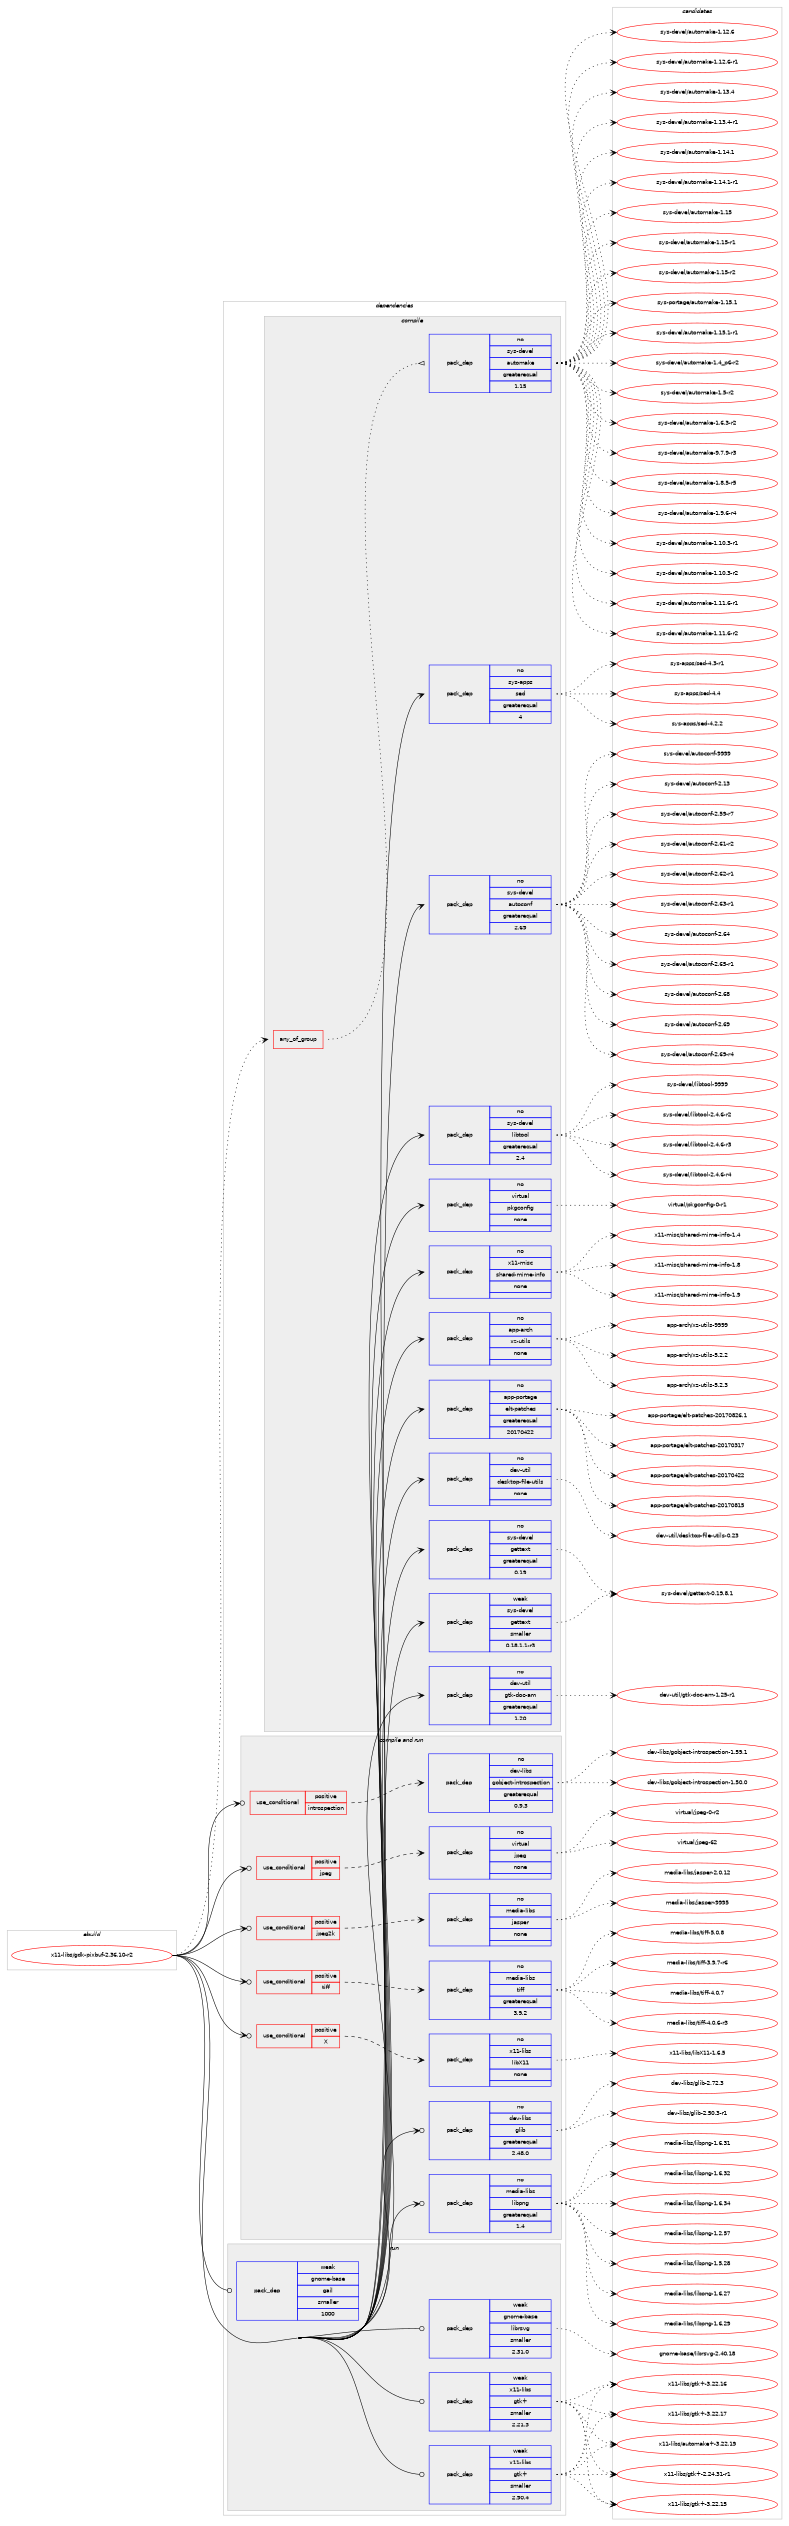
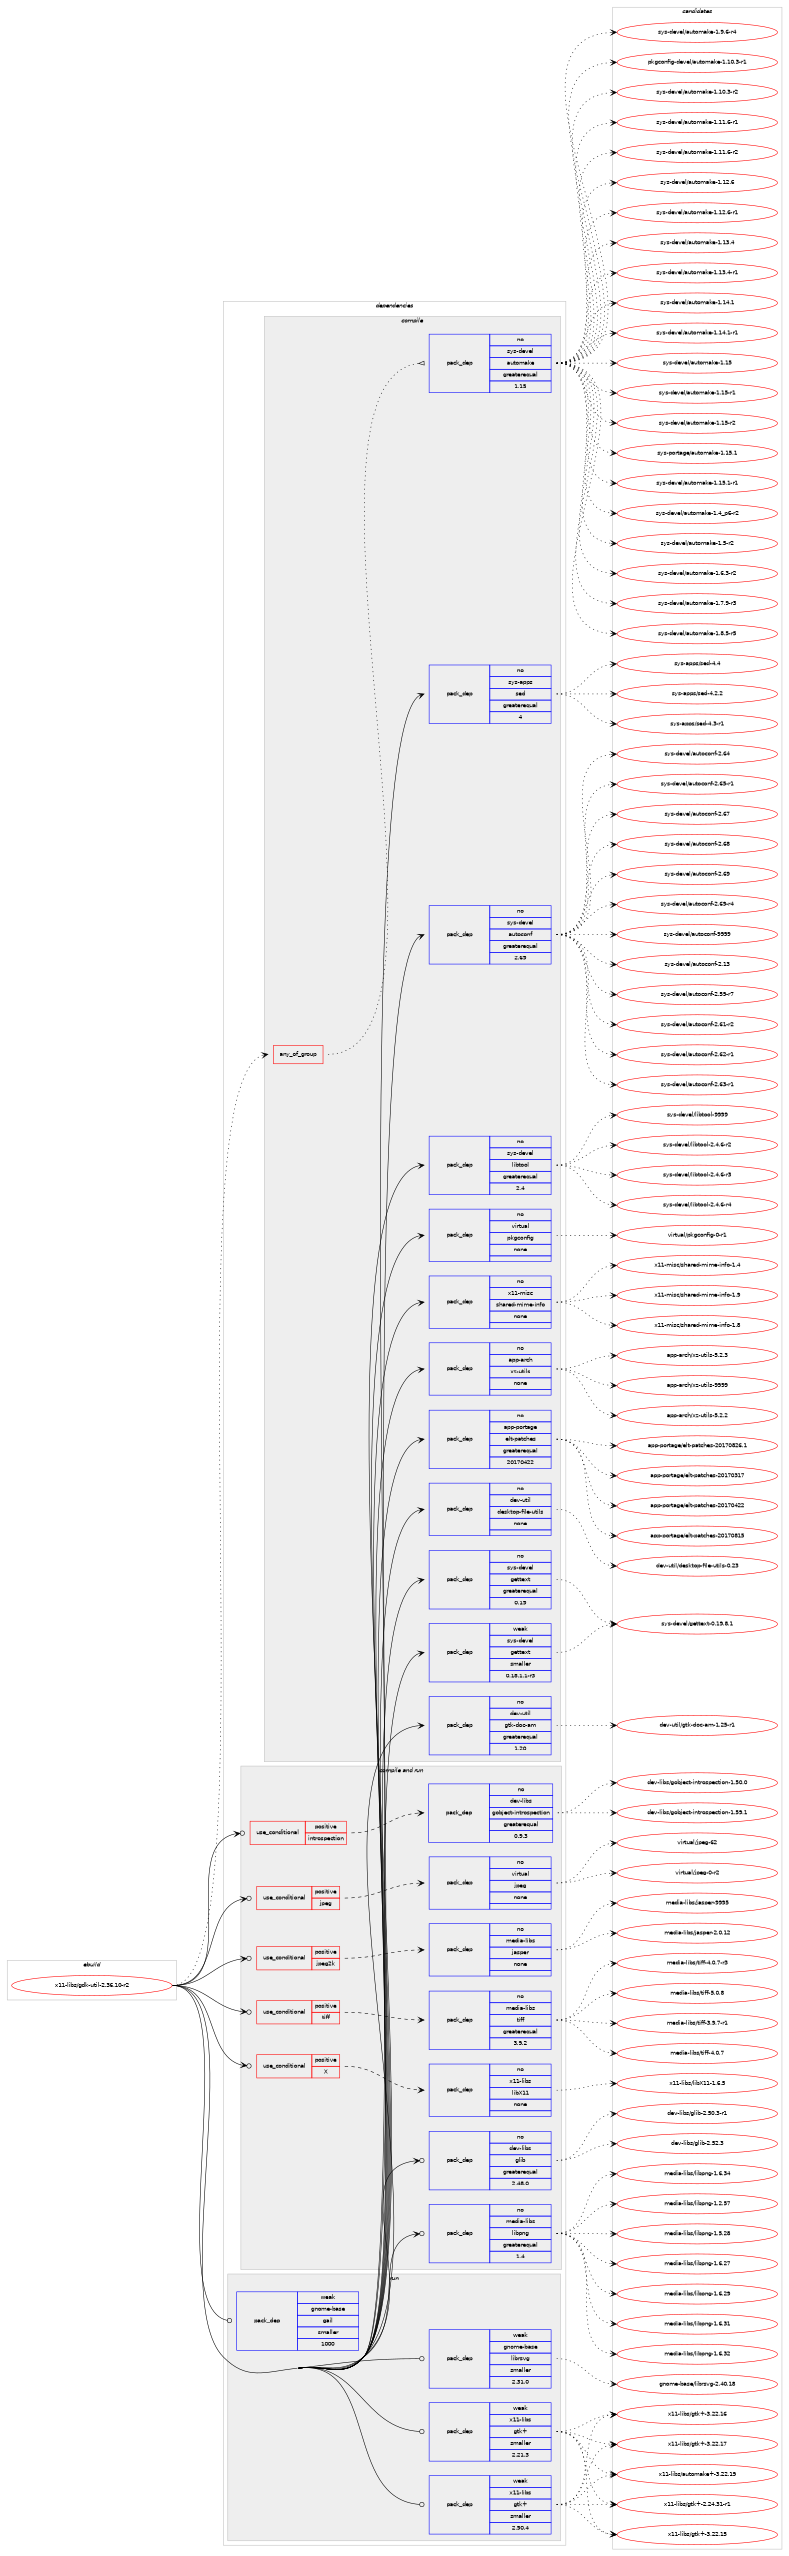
(697, 453) -> (697, 604)
(697, 544) -> (697, 62)
none -> (697, 814)
(92, 1955) -> (92, 1986)
(697, 1963) -> (697, 2023)
(697, 2023) -> (697, 1963)
(697, 2084) -> (697, 2144)
